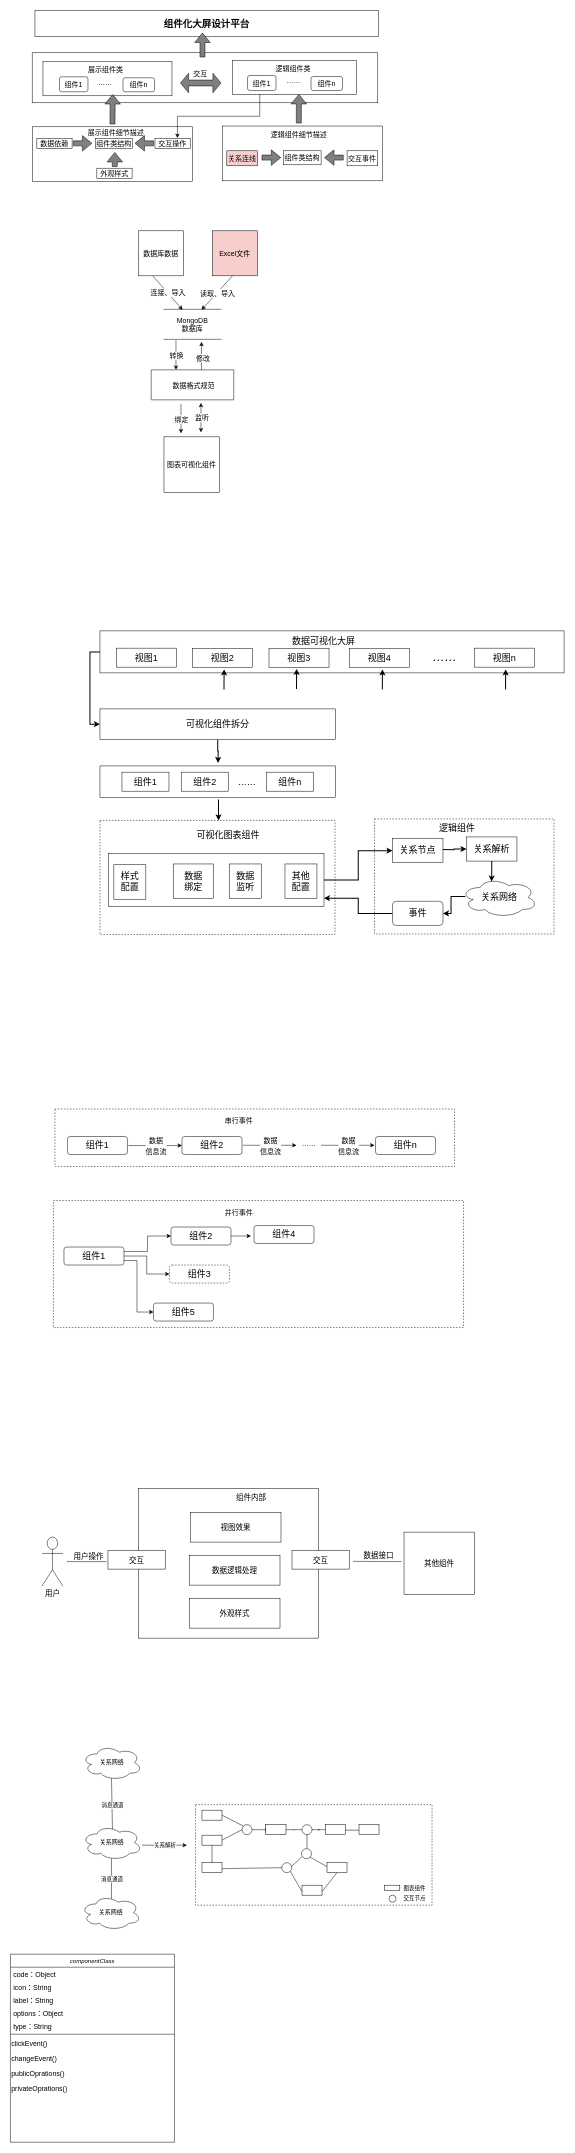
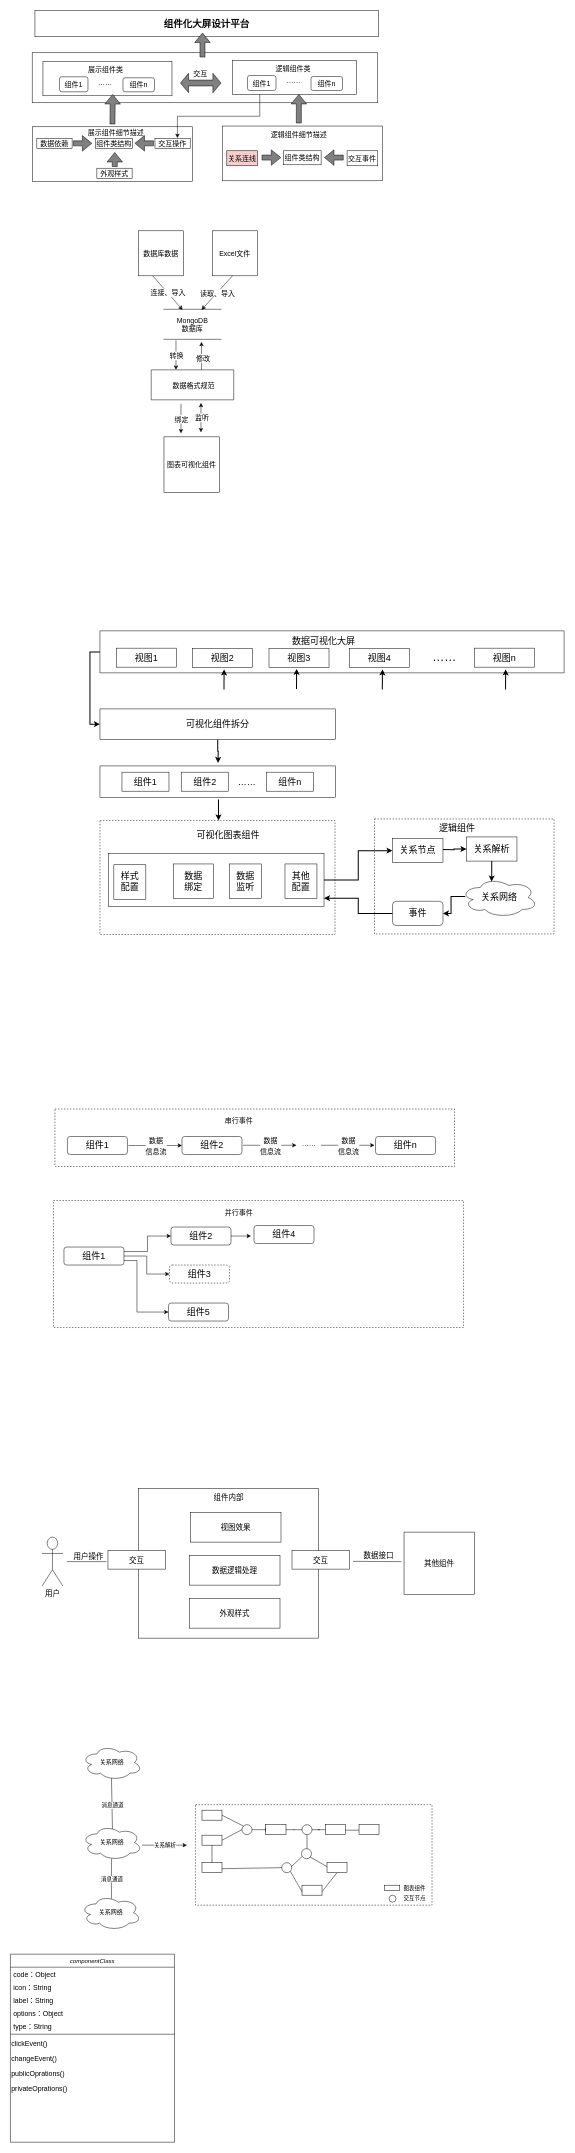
(235, 253) -> (235, 253)
(183, 1312) -> (198, 1312)
(251, 1497) -> (228, 1497)
